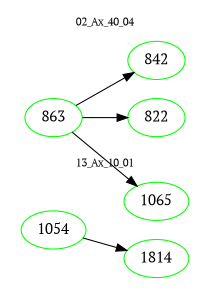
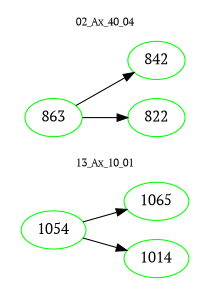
(106, 160) -> (100, 217)
(156, 259) -> (156, 259)
